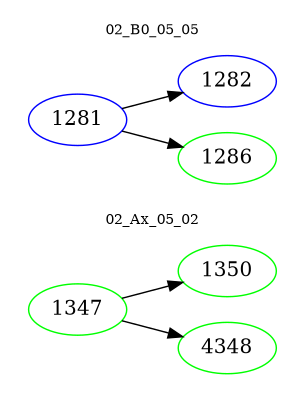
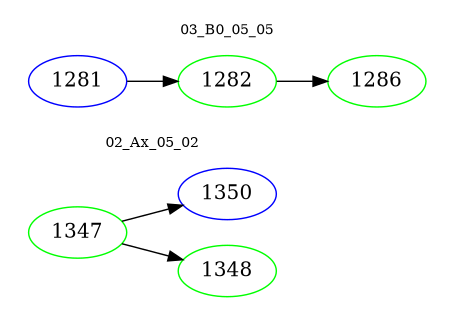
(152, 31) -> (227, 31)
(227, 81) -> (227, 81)
(145, 137) -> (295, 81)
(227, 271) -> (227, 194)
(227, 348) -> (227, 271)
